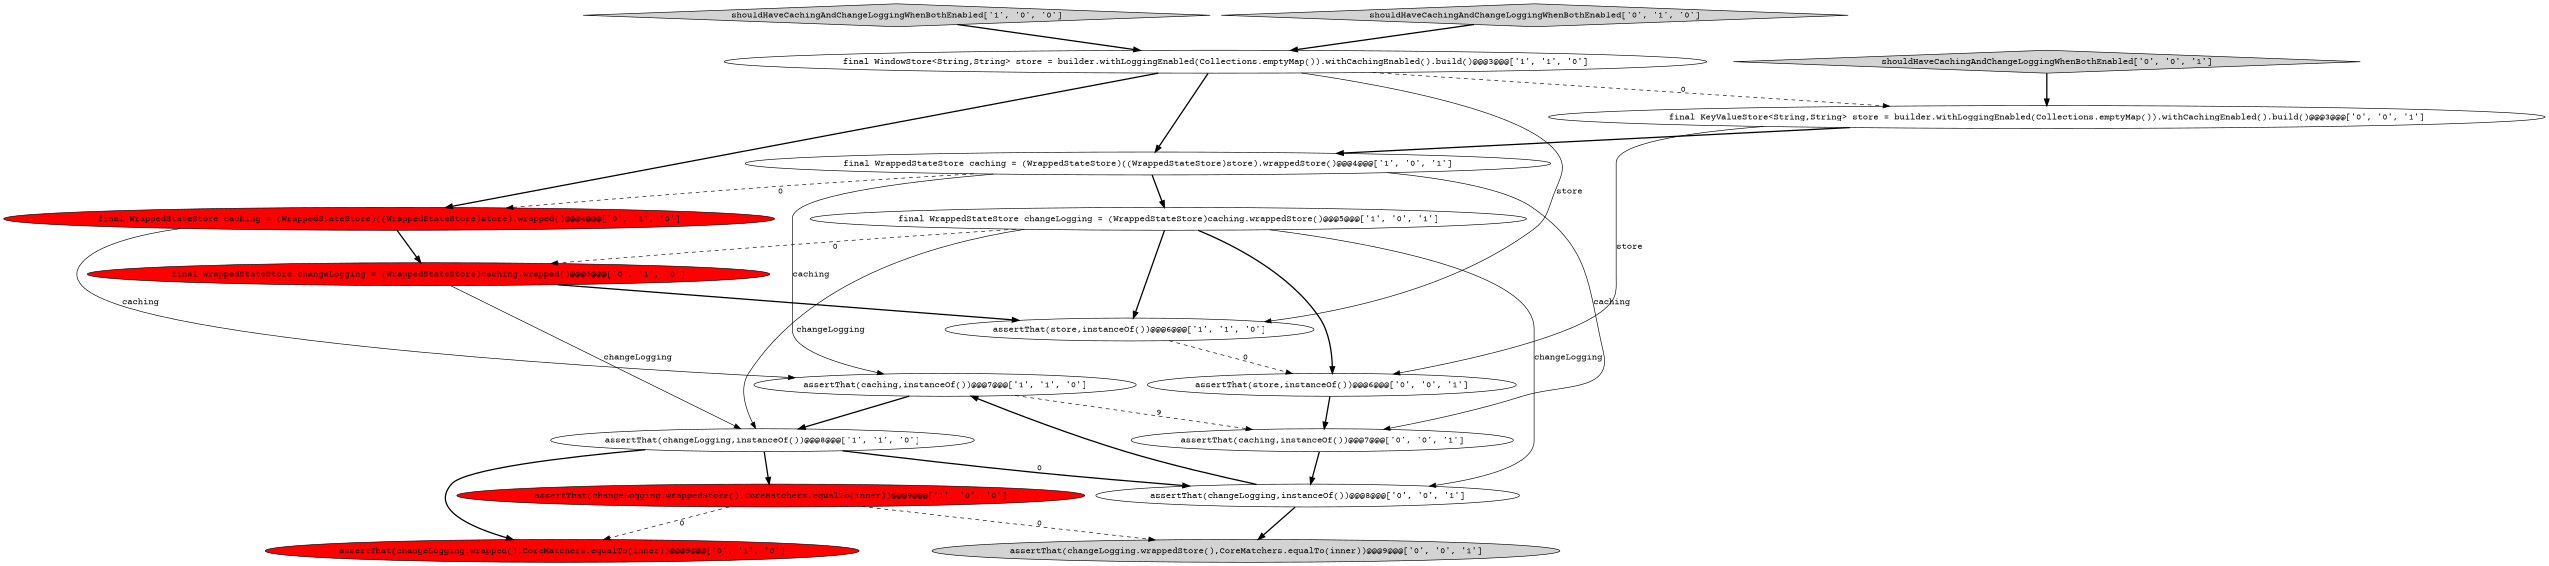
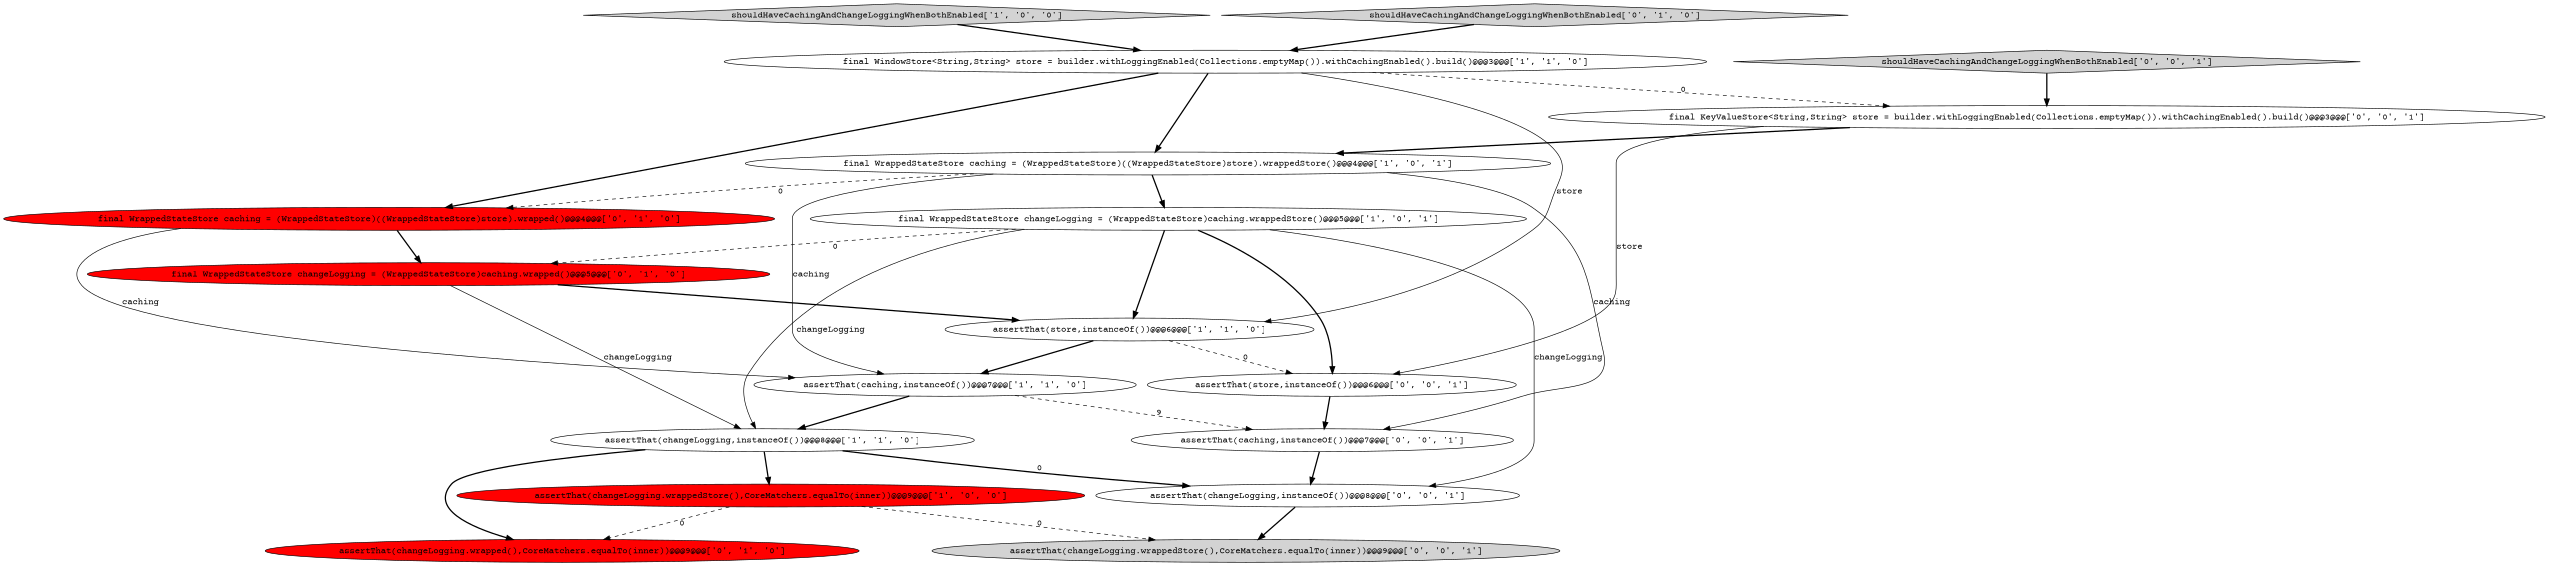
(1115, 448) -> (1041, 356)
